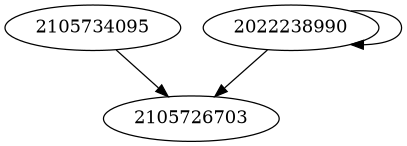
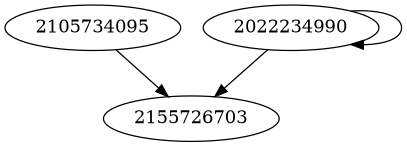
(291, 28) -> (291, 28)
(191, 119) -> (191, 119)
